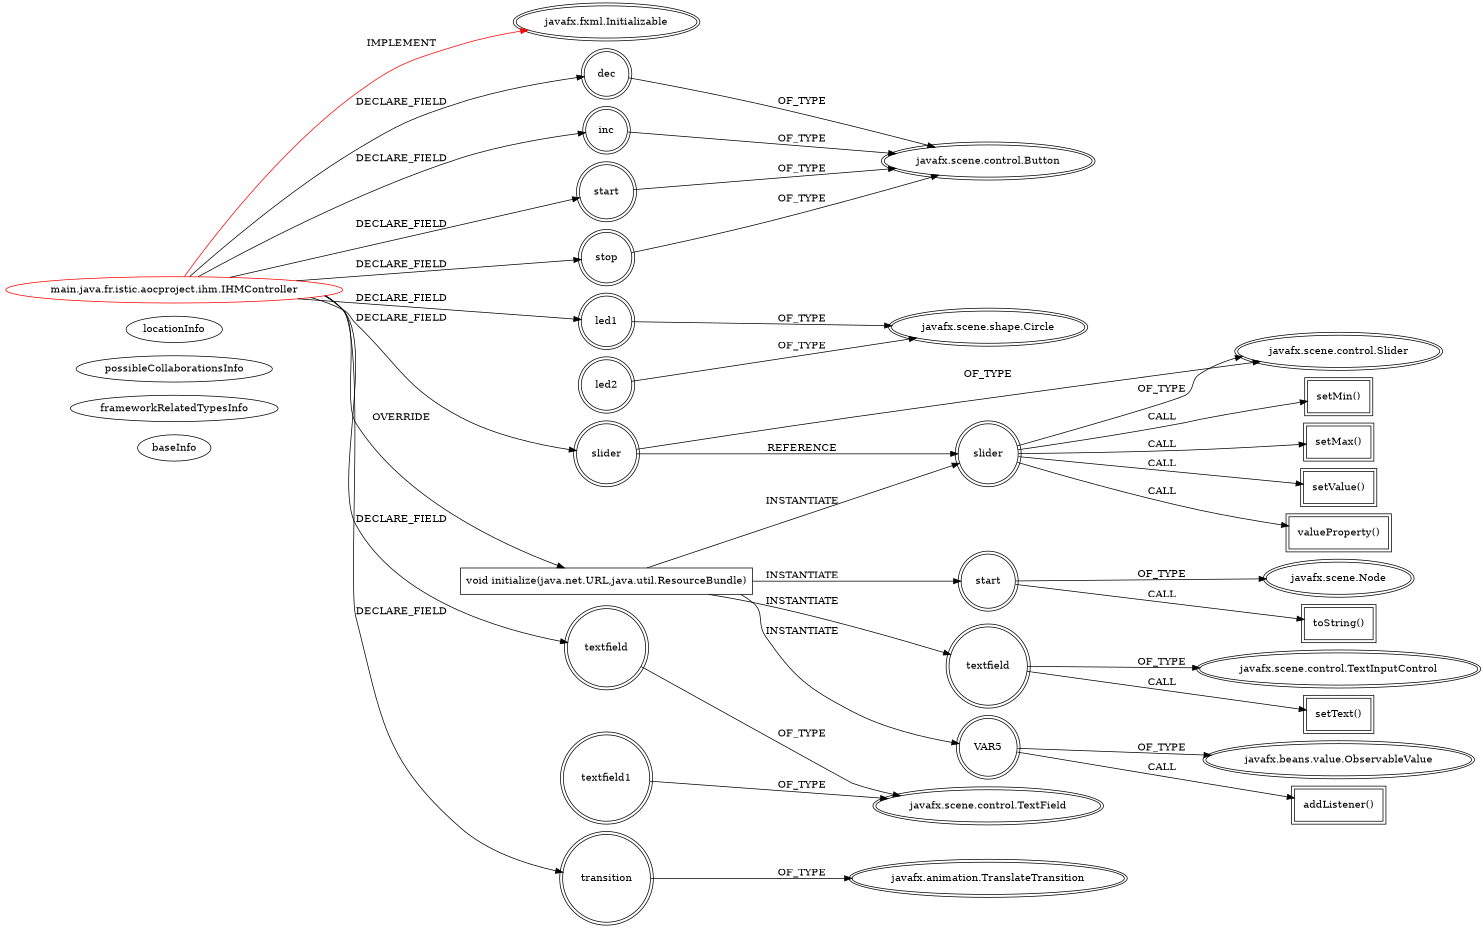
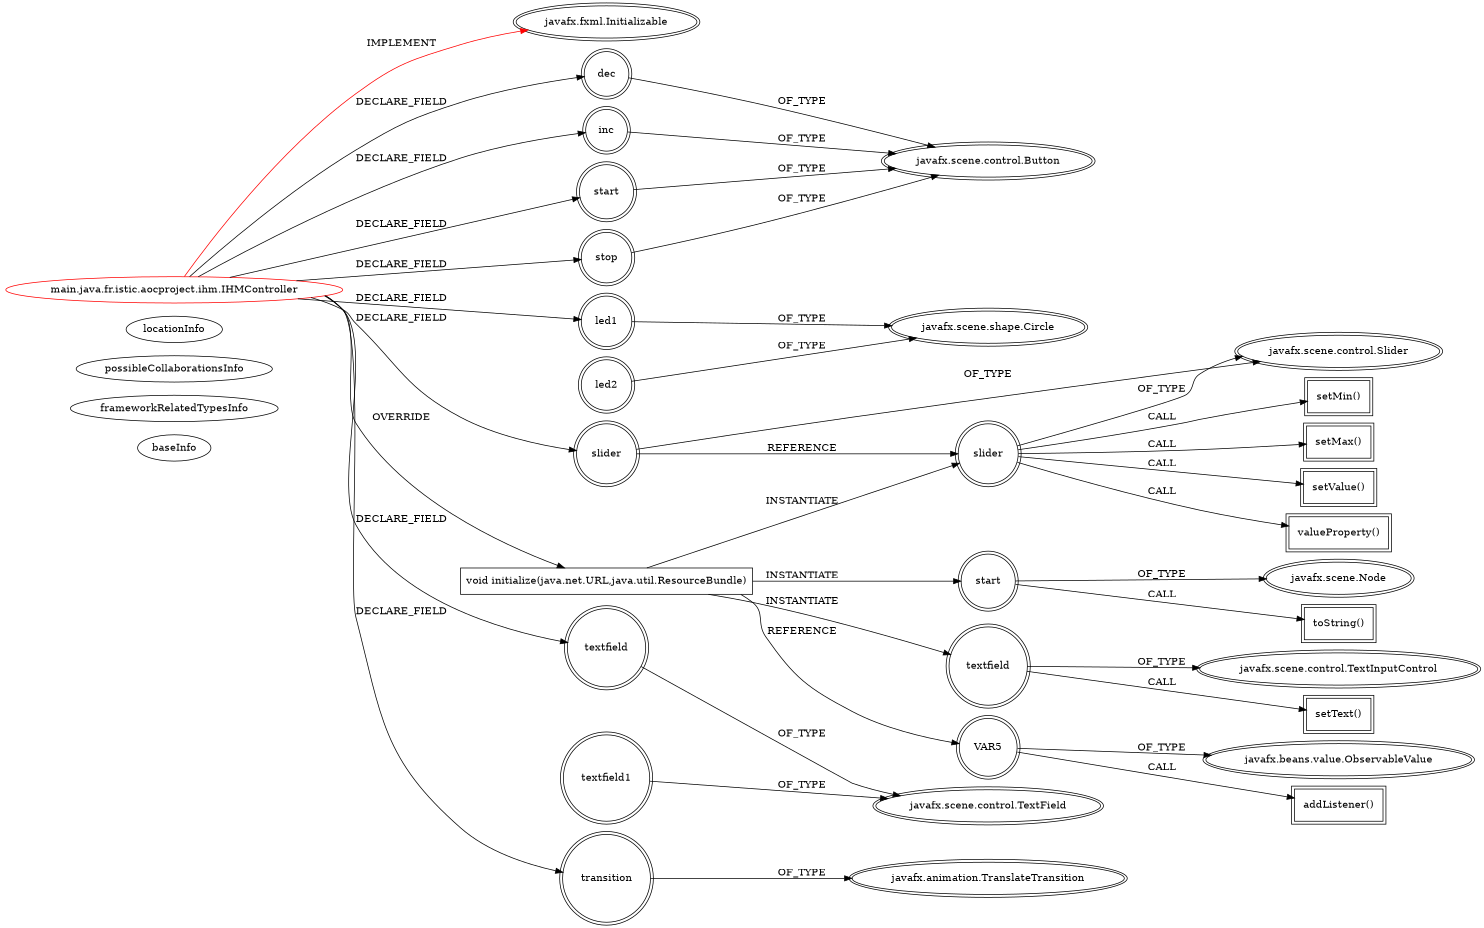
(802, 631) -> (802, 631)
